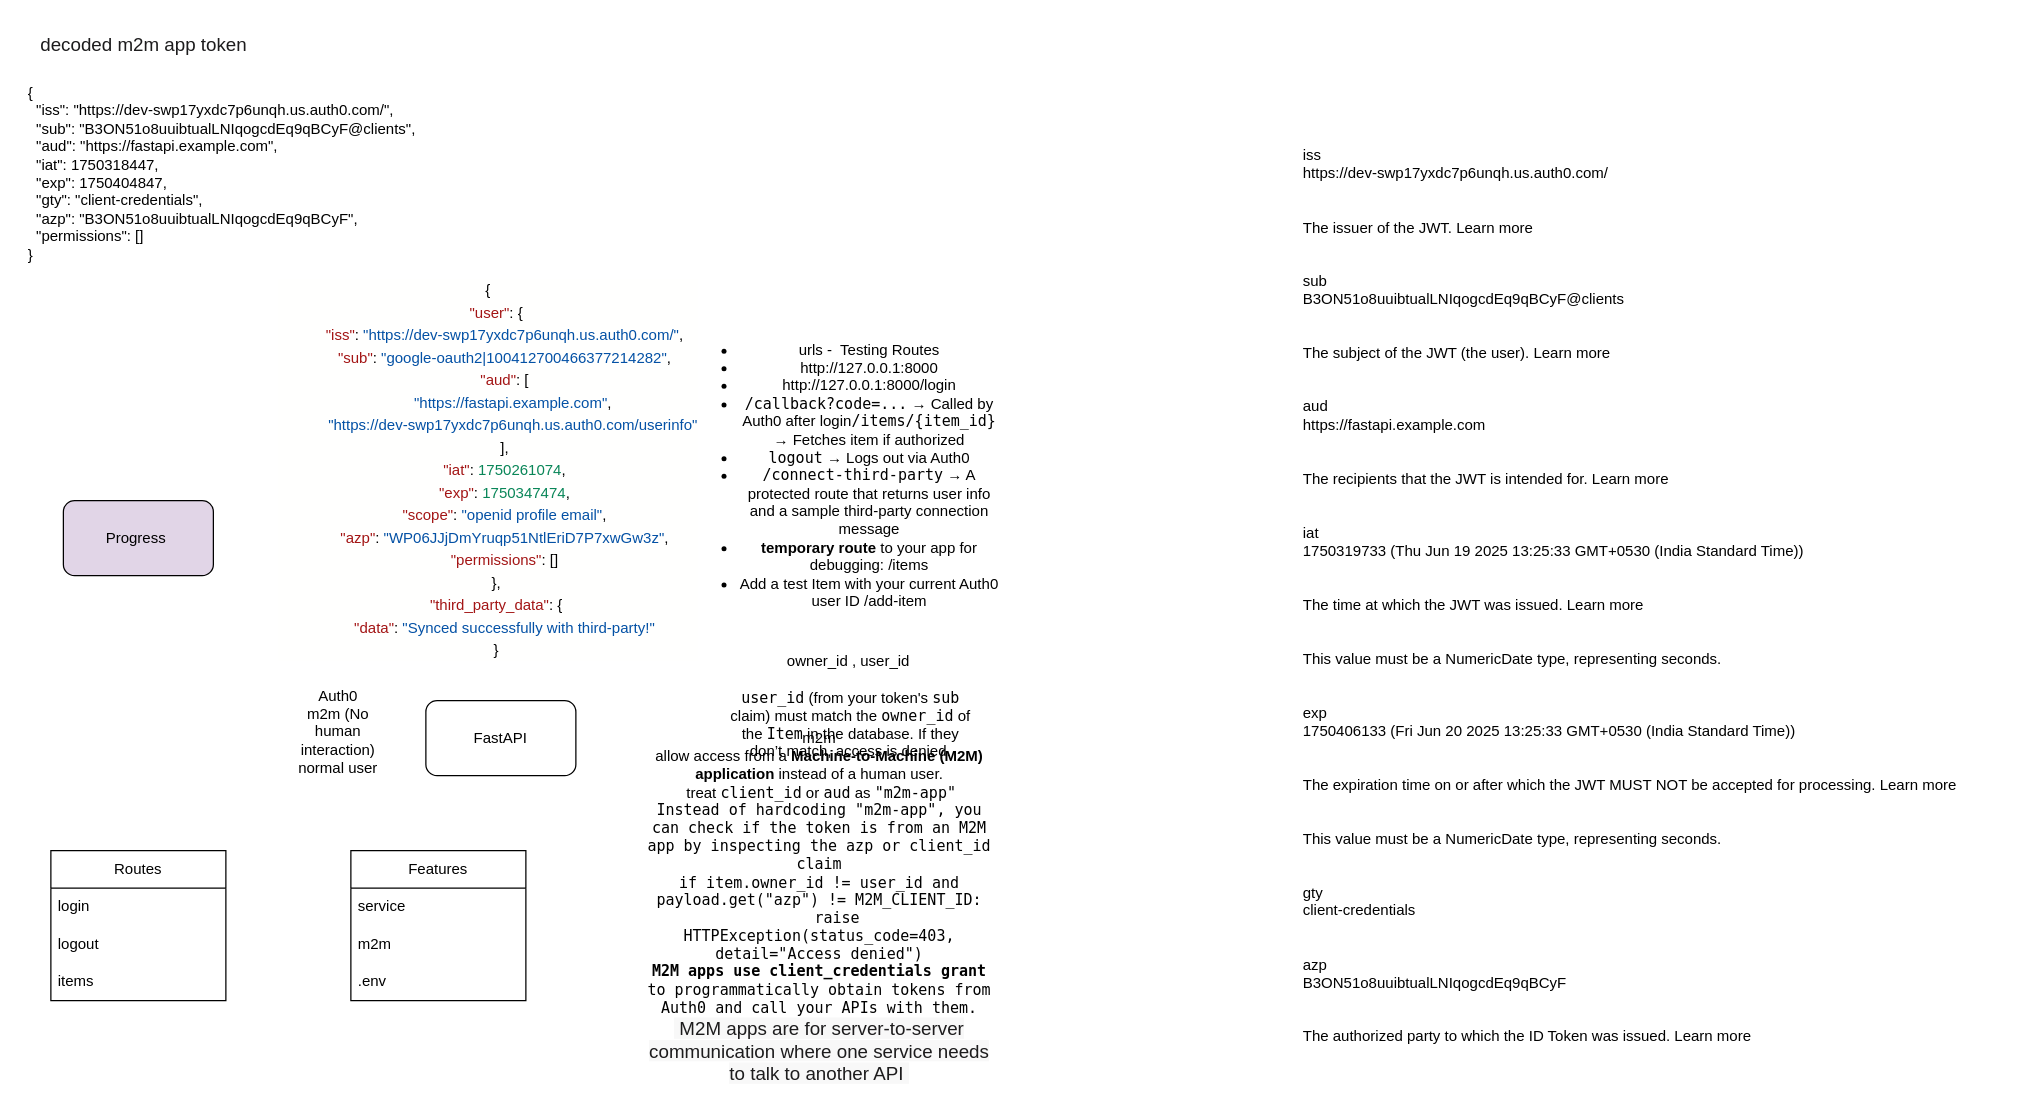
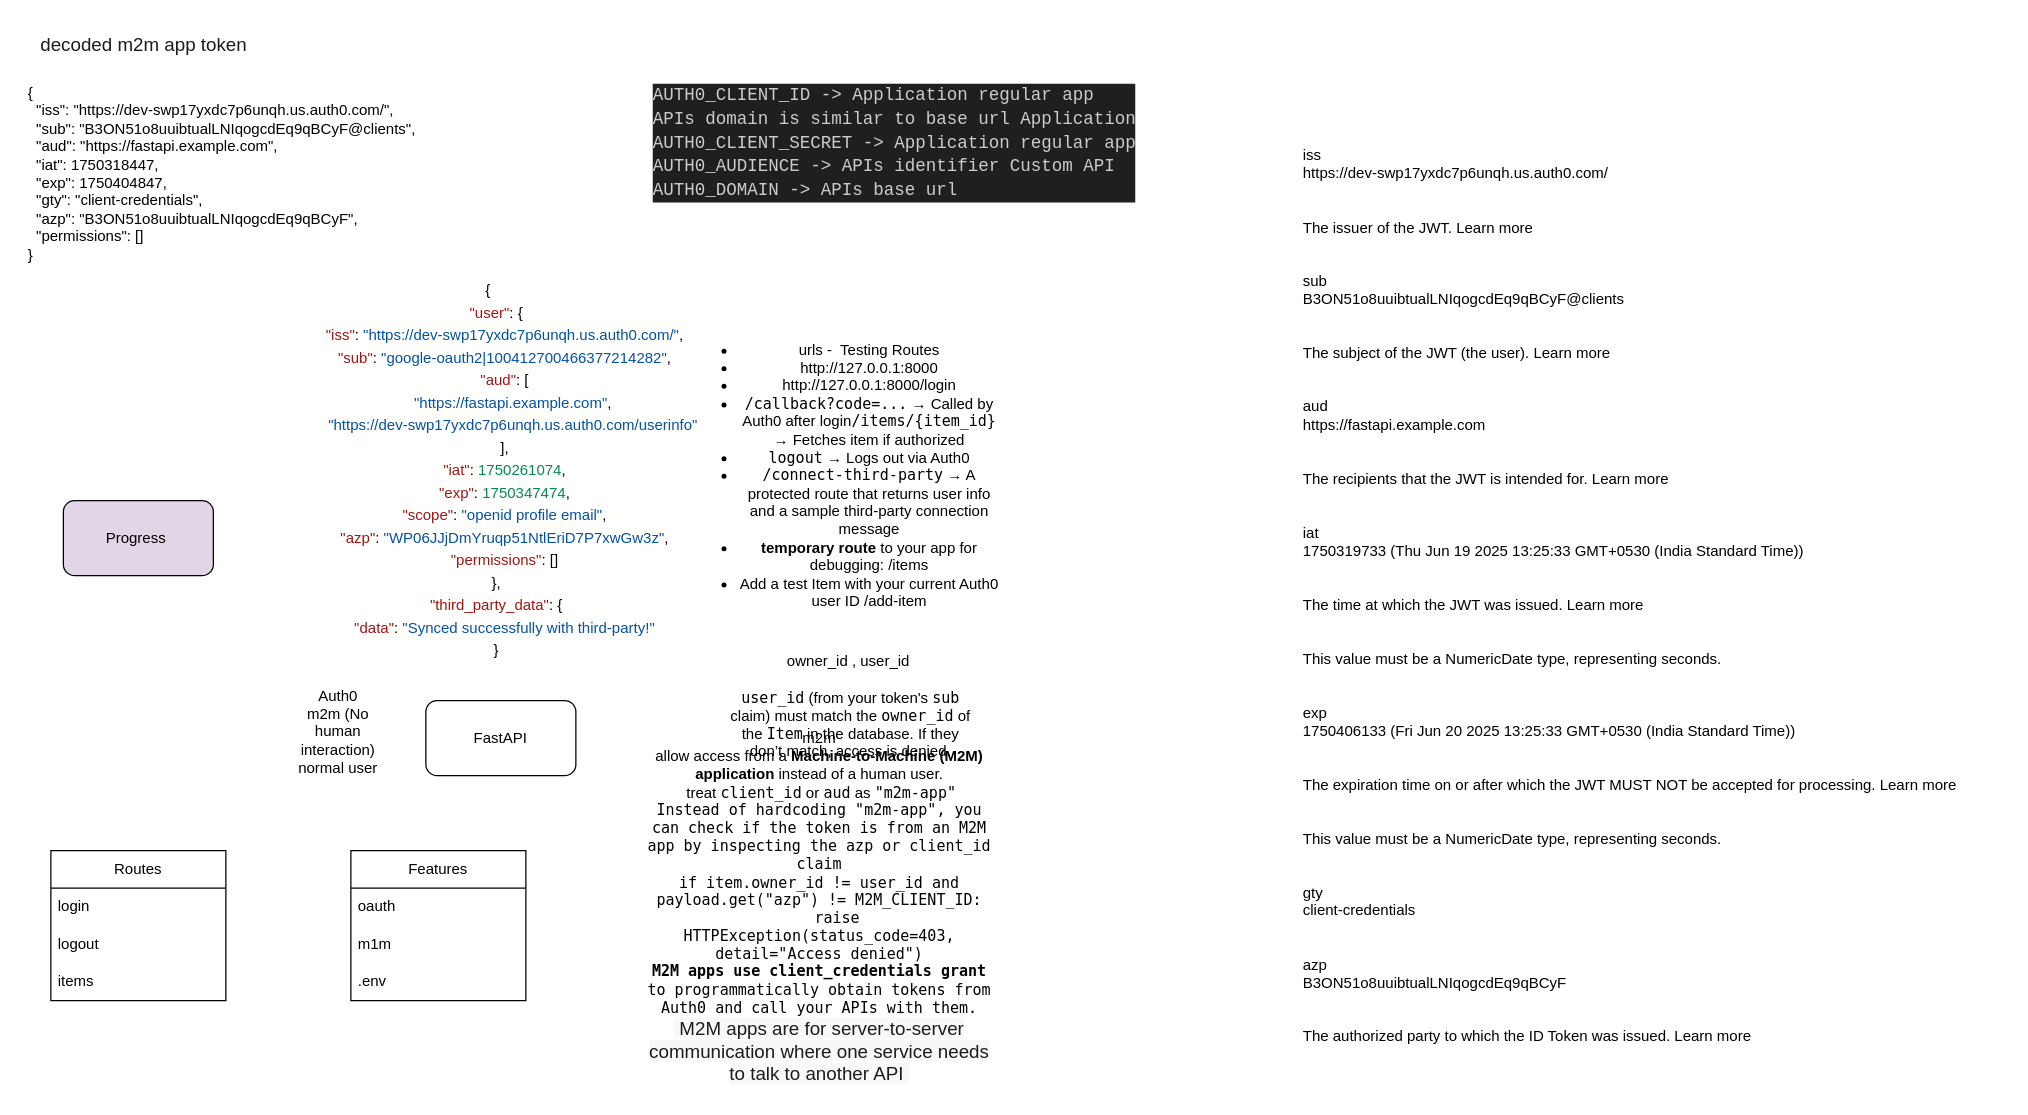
none -> (894, 151)
(386, 907) -> (379, 907)
(371, 944) -> (371, 944)
